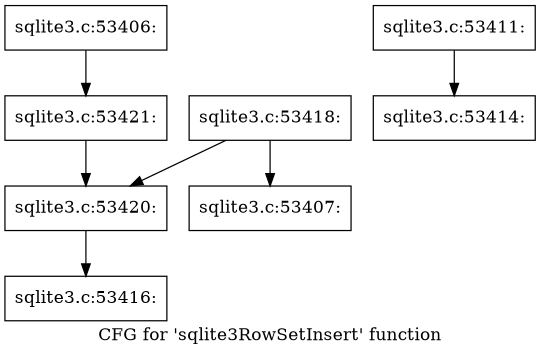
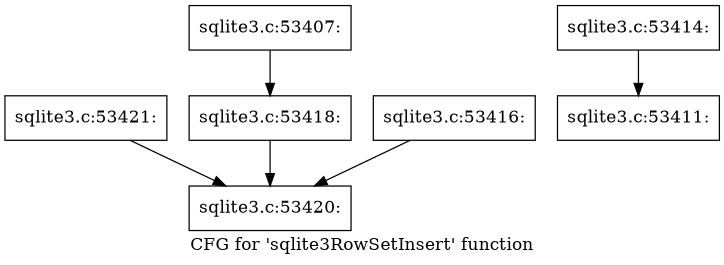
(86, 28) -> none
(454, 67) -> (638, 67)
(270, 157) -> (270, 67)
(86, 247) -> (368, 160)
